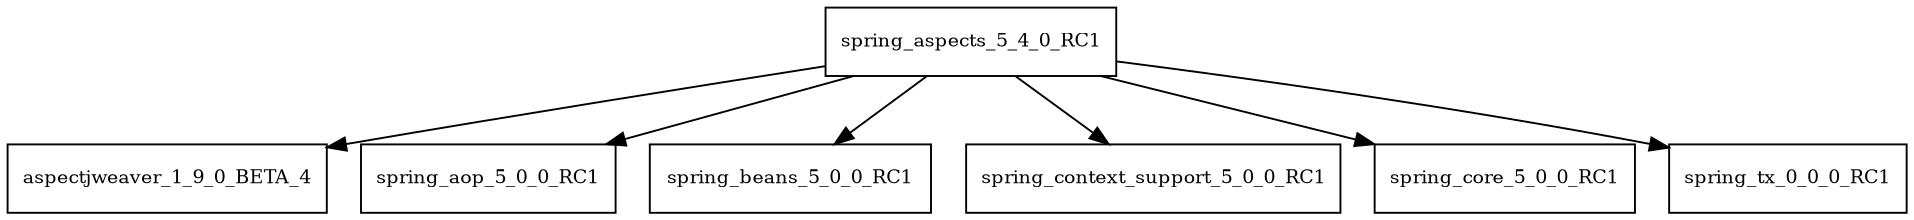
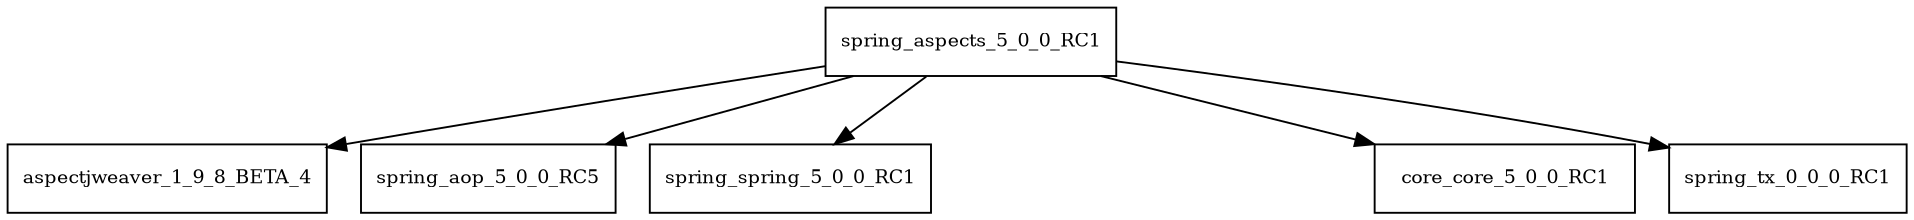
(971, 42) -> (971, 42)
(167, 179) -> (167, 179)
(488, 179) -> (488, 179)
(790, 179) -> (790, 179)
(1153, 179) -> none
(1505, 179) -> (1505, 179)
